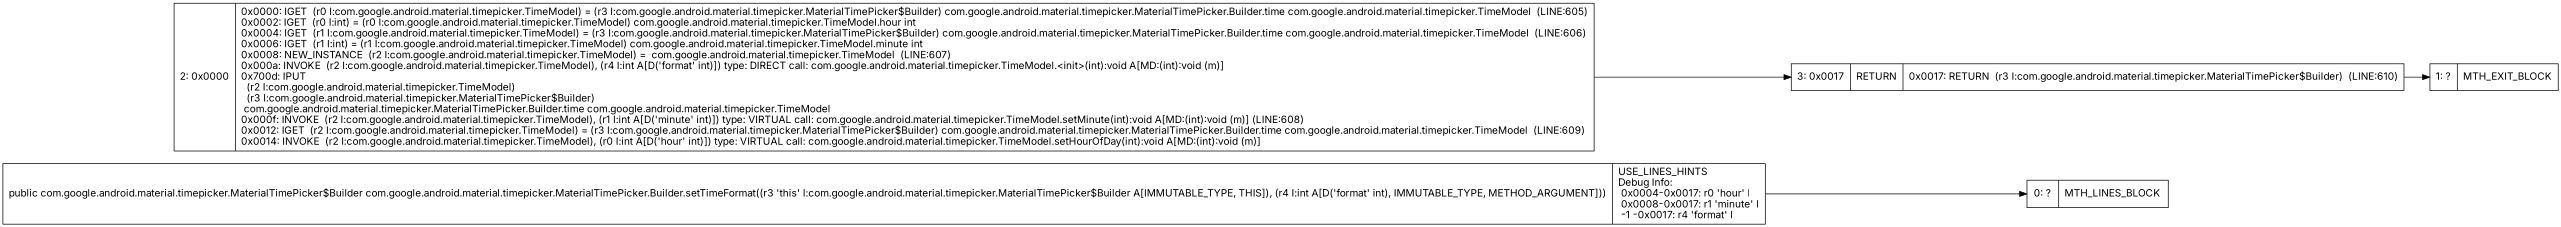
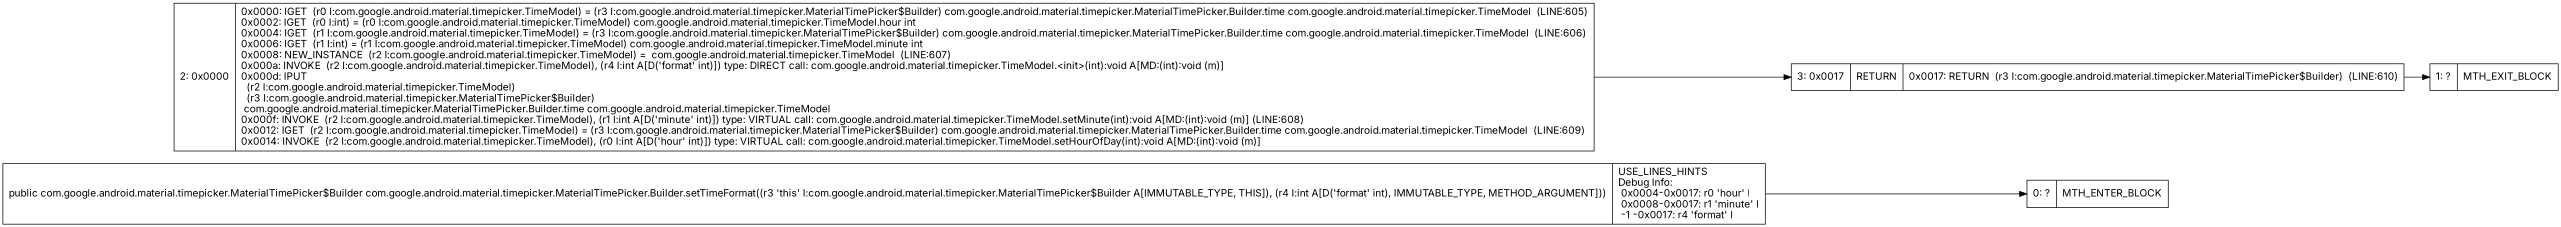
(276, 77) -> (277, 77)
(2112, 194) -> (2112, 194)
